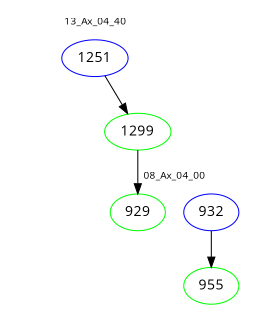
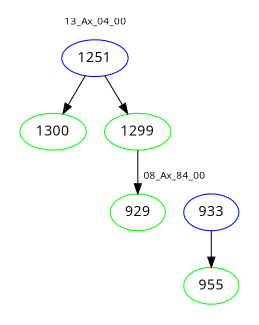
(95, 22) -> (95, 22)
none -> (53, 132)
(175, 176) -> (175, 176)
(211, 212) -> (211, 212)
